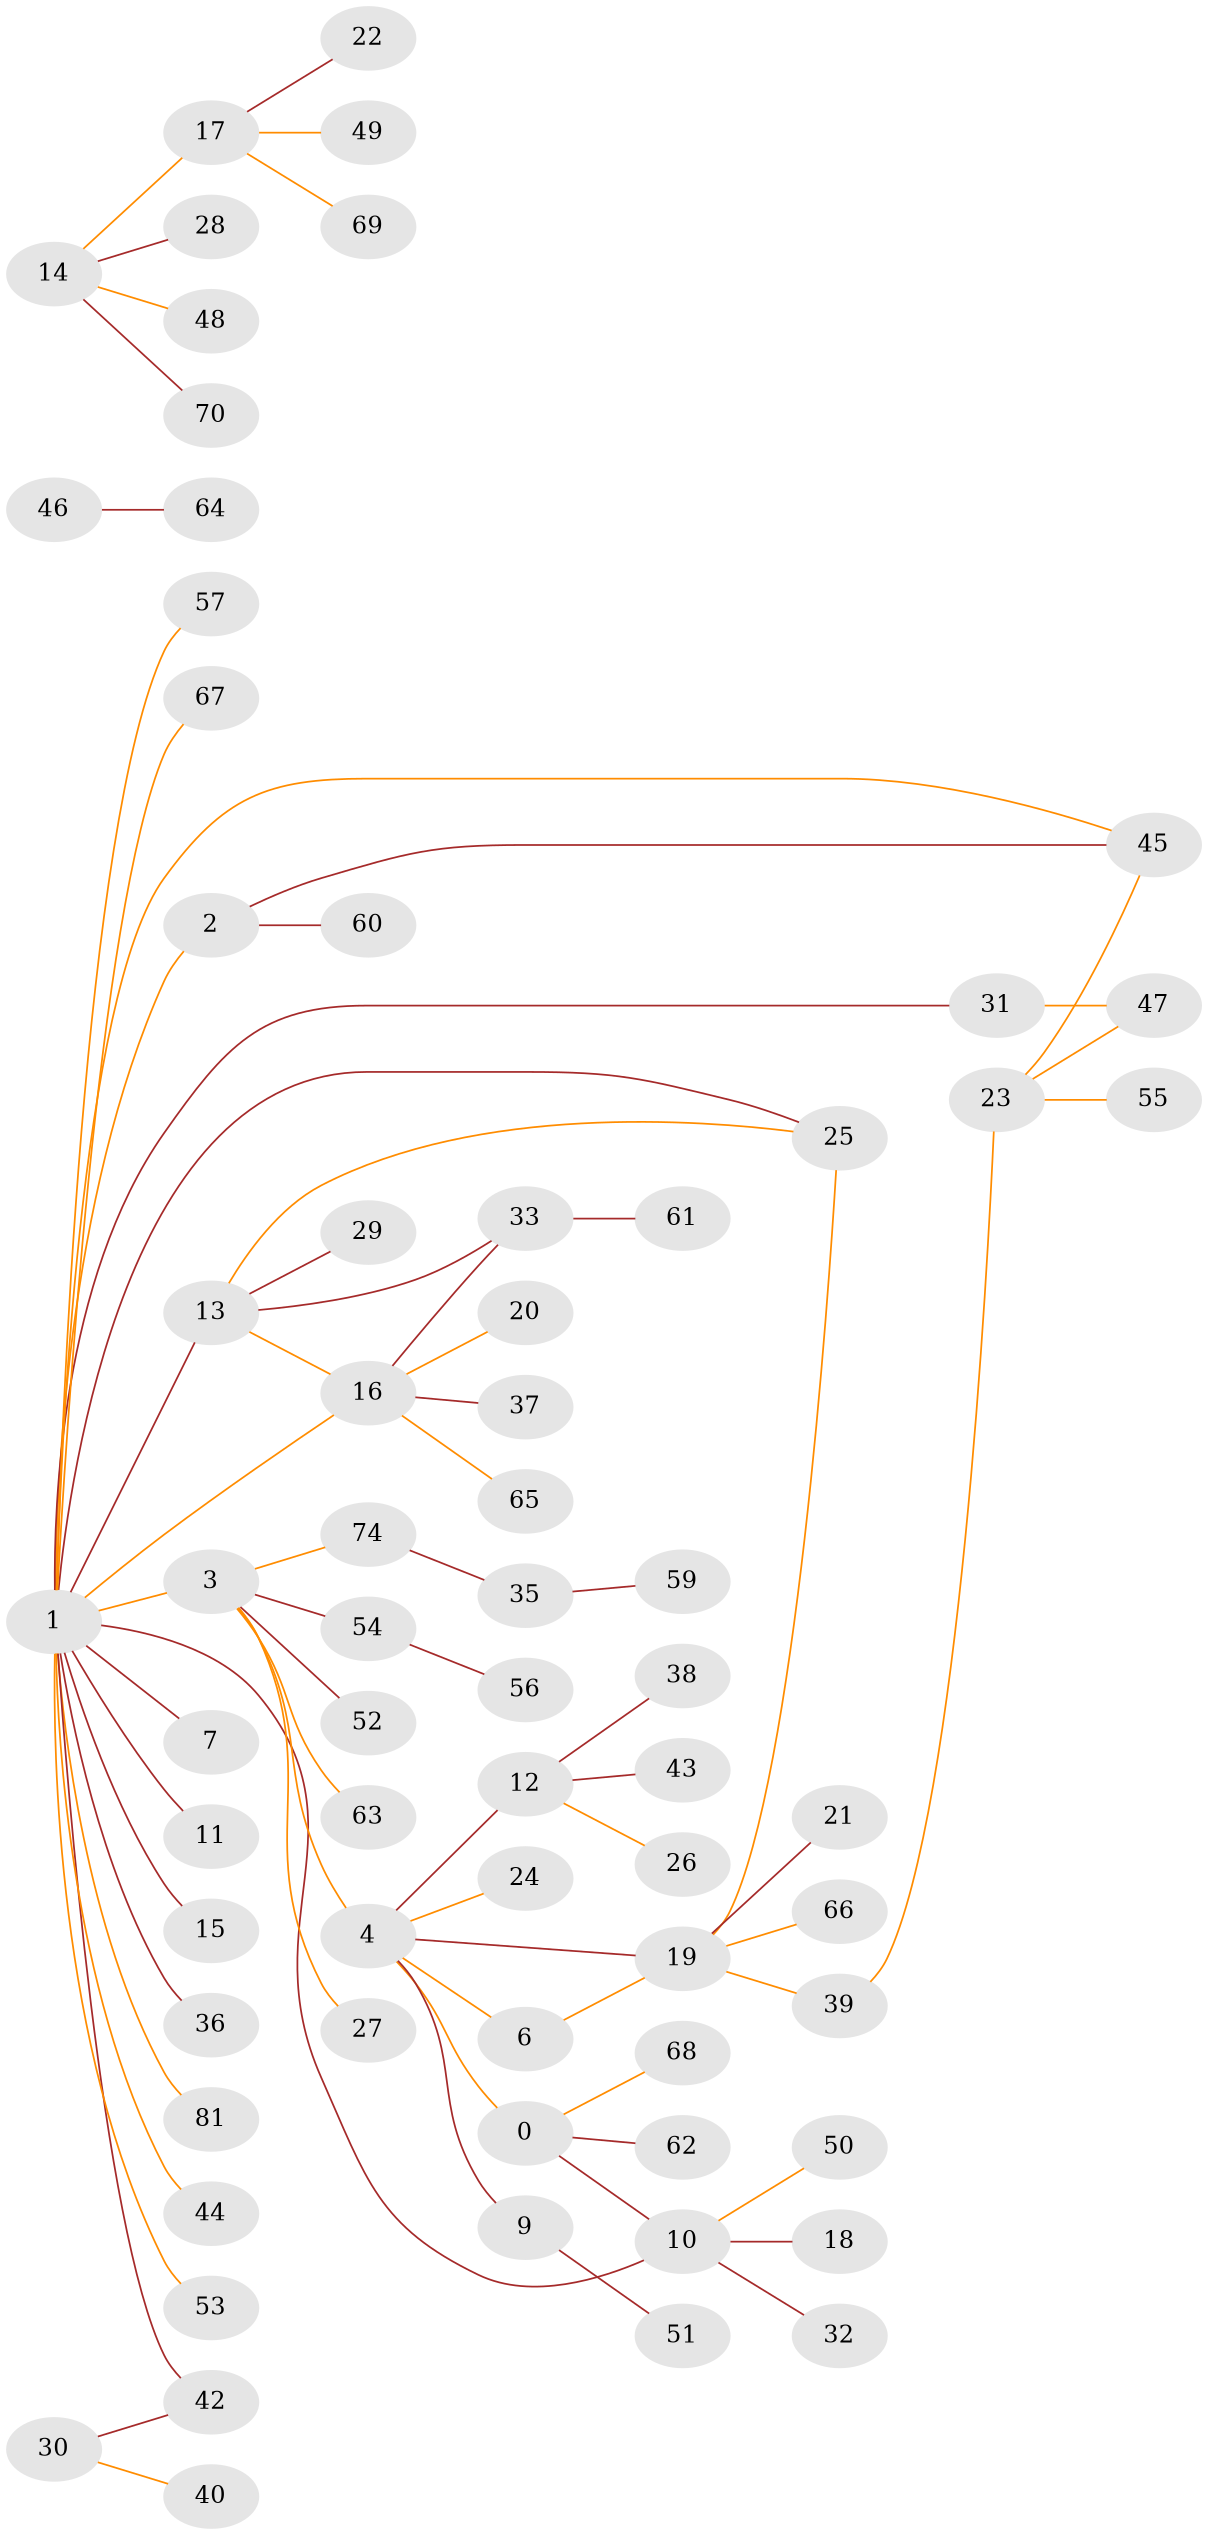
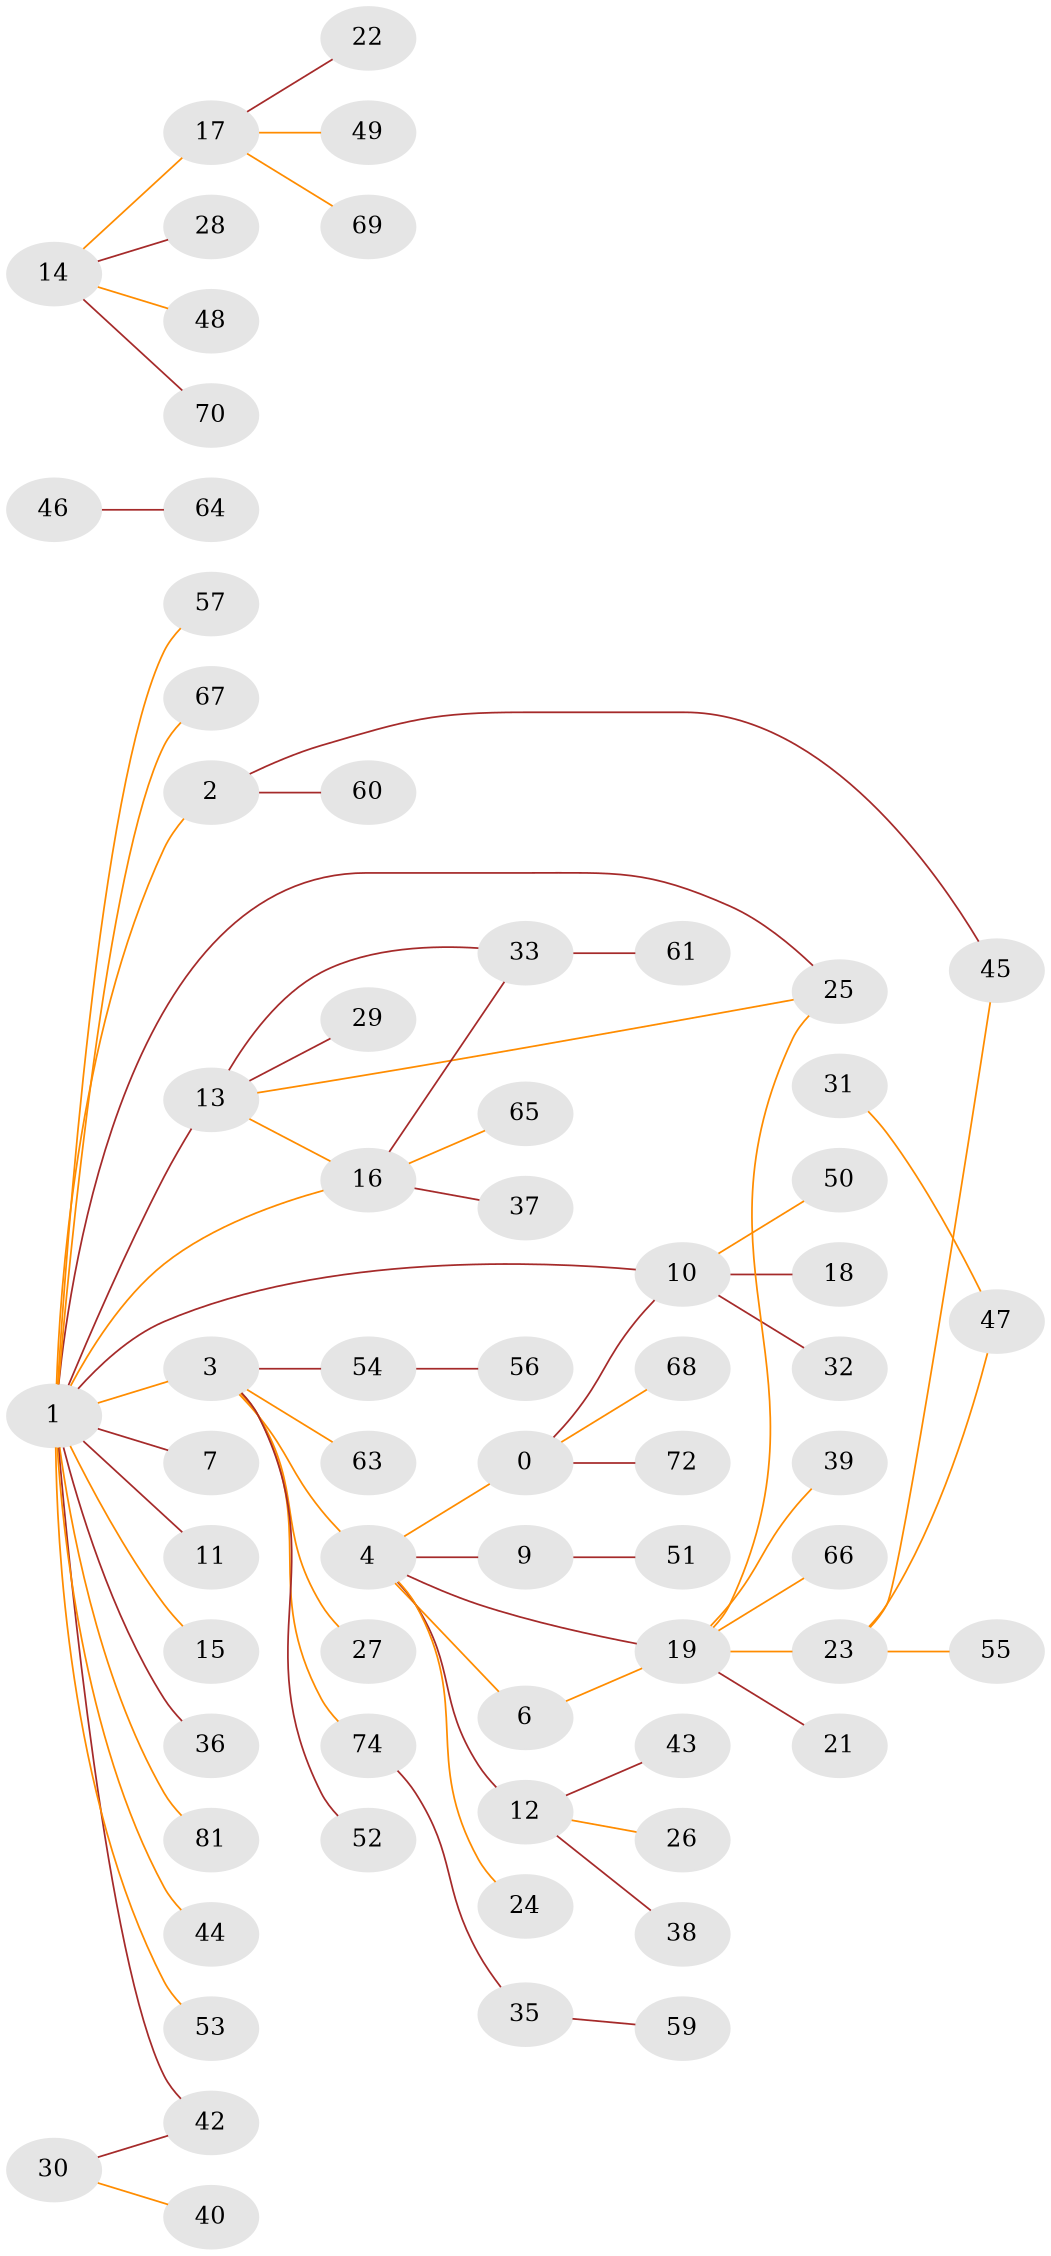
(263, 793) -> none
(294, 1015) -> none
(525, 1313) -> none
(963, 1563) -> (761, 1652)
(112, 1785) -> (121, 1540)
(683, 2147) -> (683, 1463)
